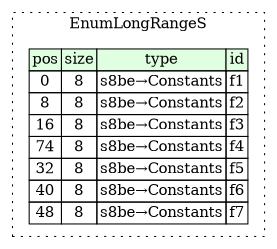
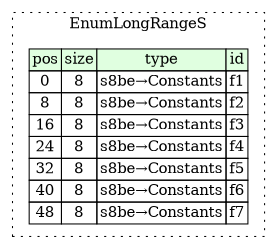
(45, 147) -> (45, 147)
